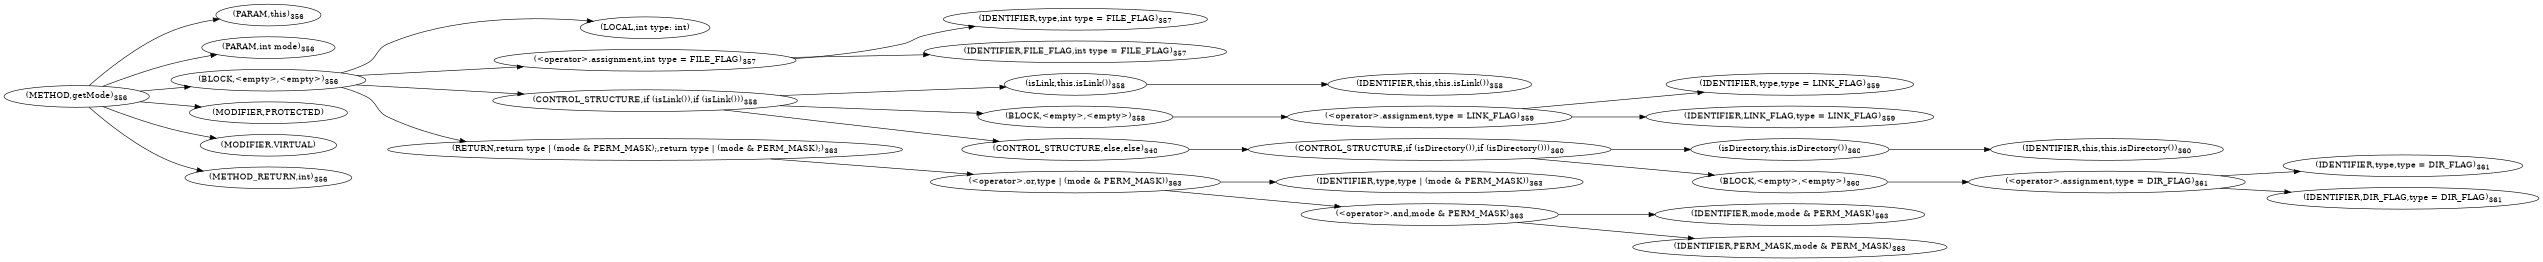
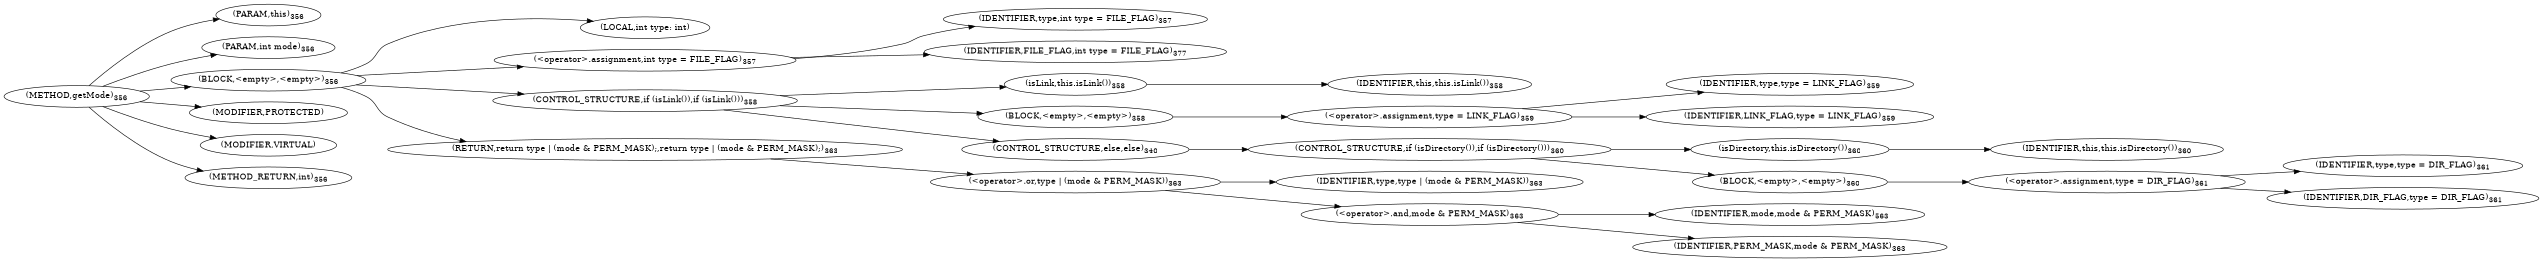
(1180, 51) -> (1180, 51)
